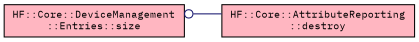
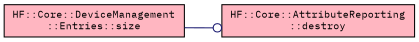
(207, 14) -> (199, 28)
